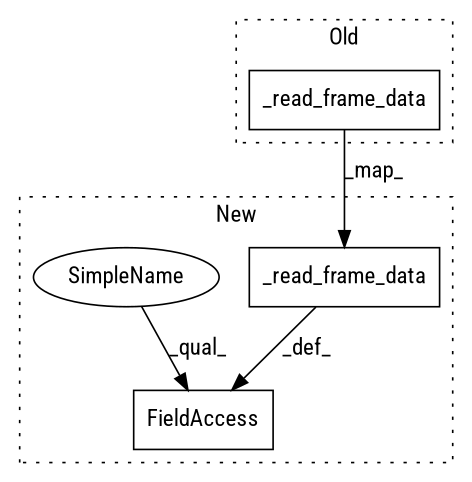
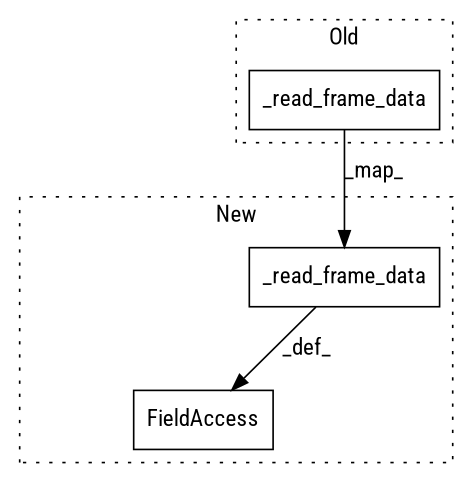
(126, 277) -> none
